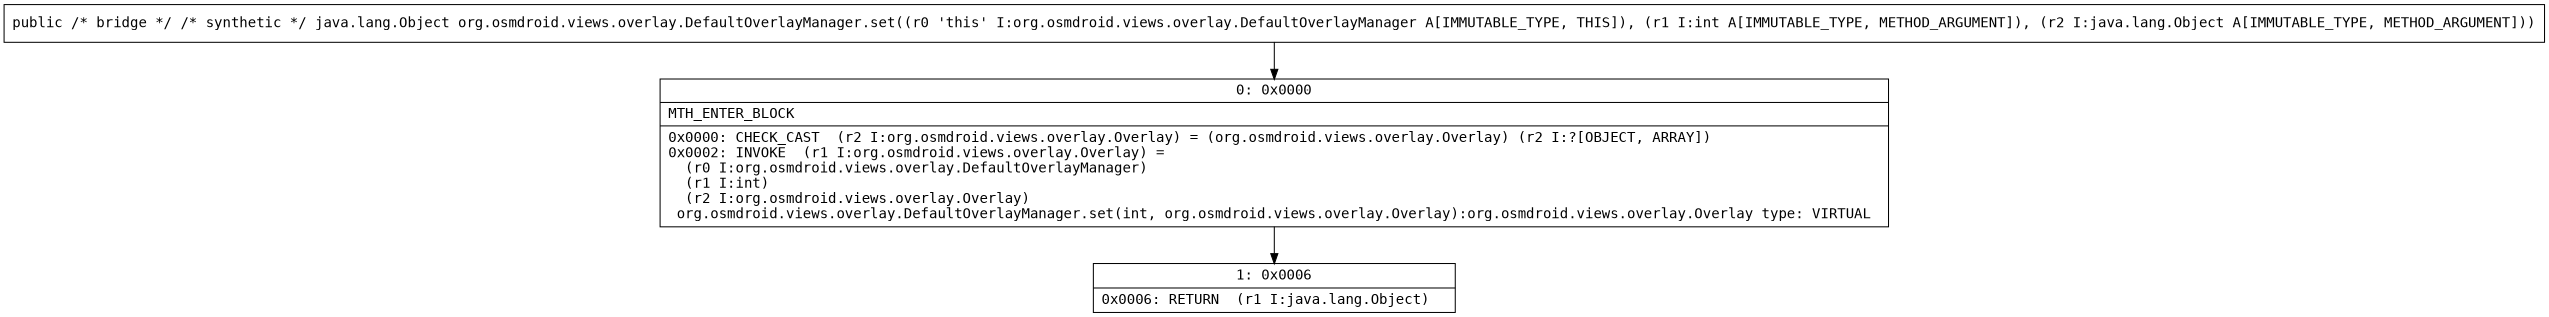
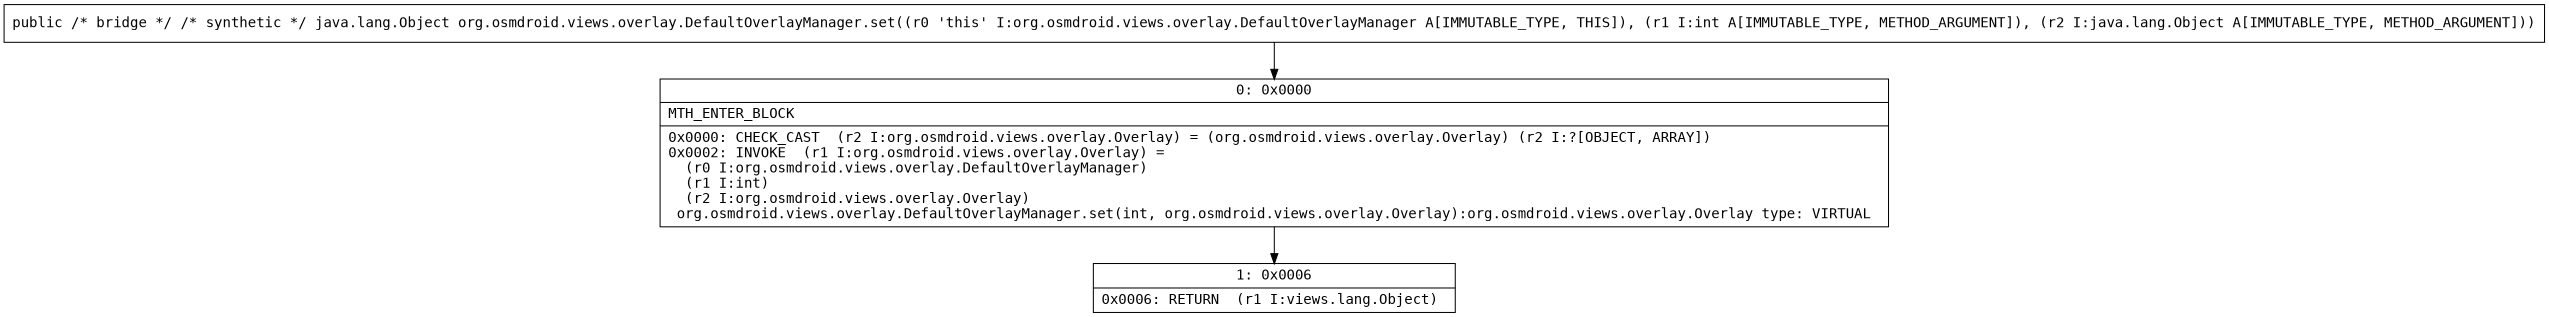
(1270, 300) -> (1274, 300)
